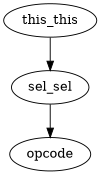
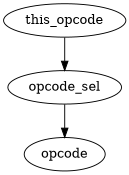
(50, 20) -> (65, 20)
(50, 87) -> (65, 87)
